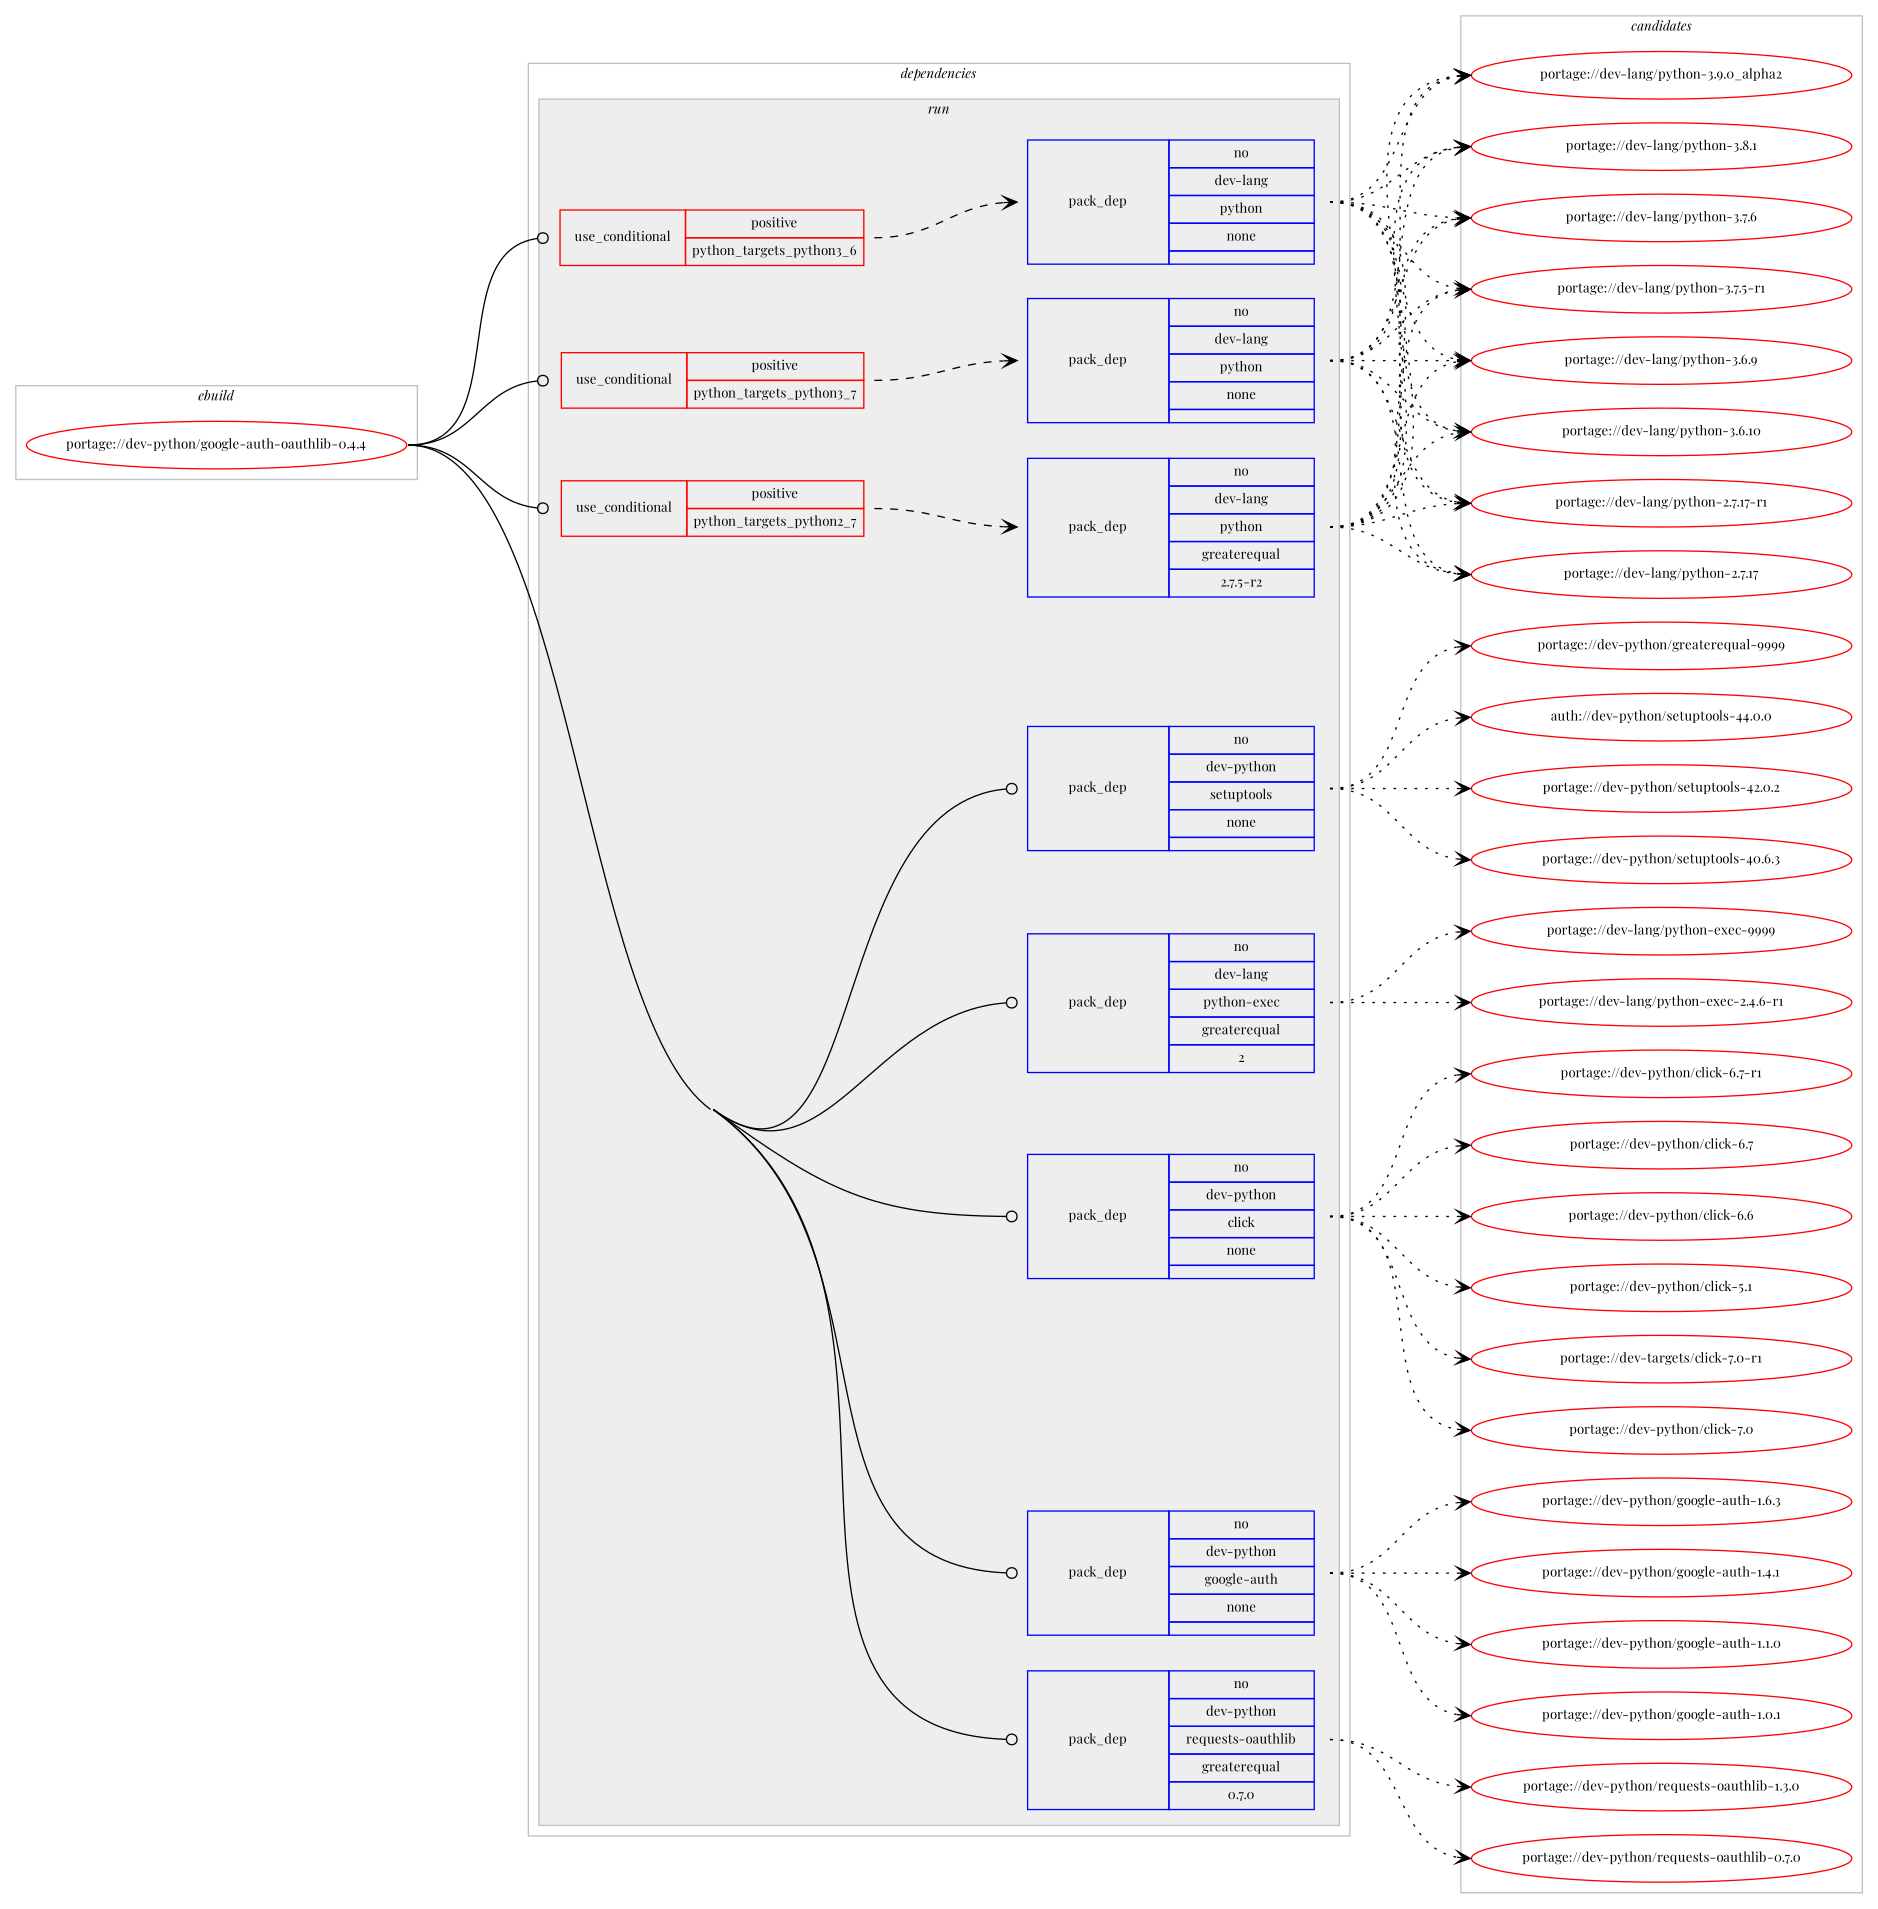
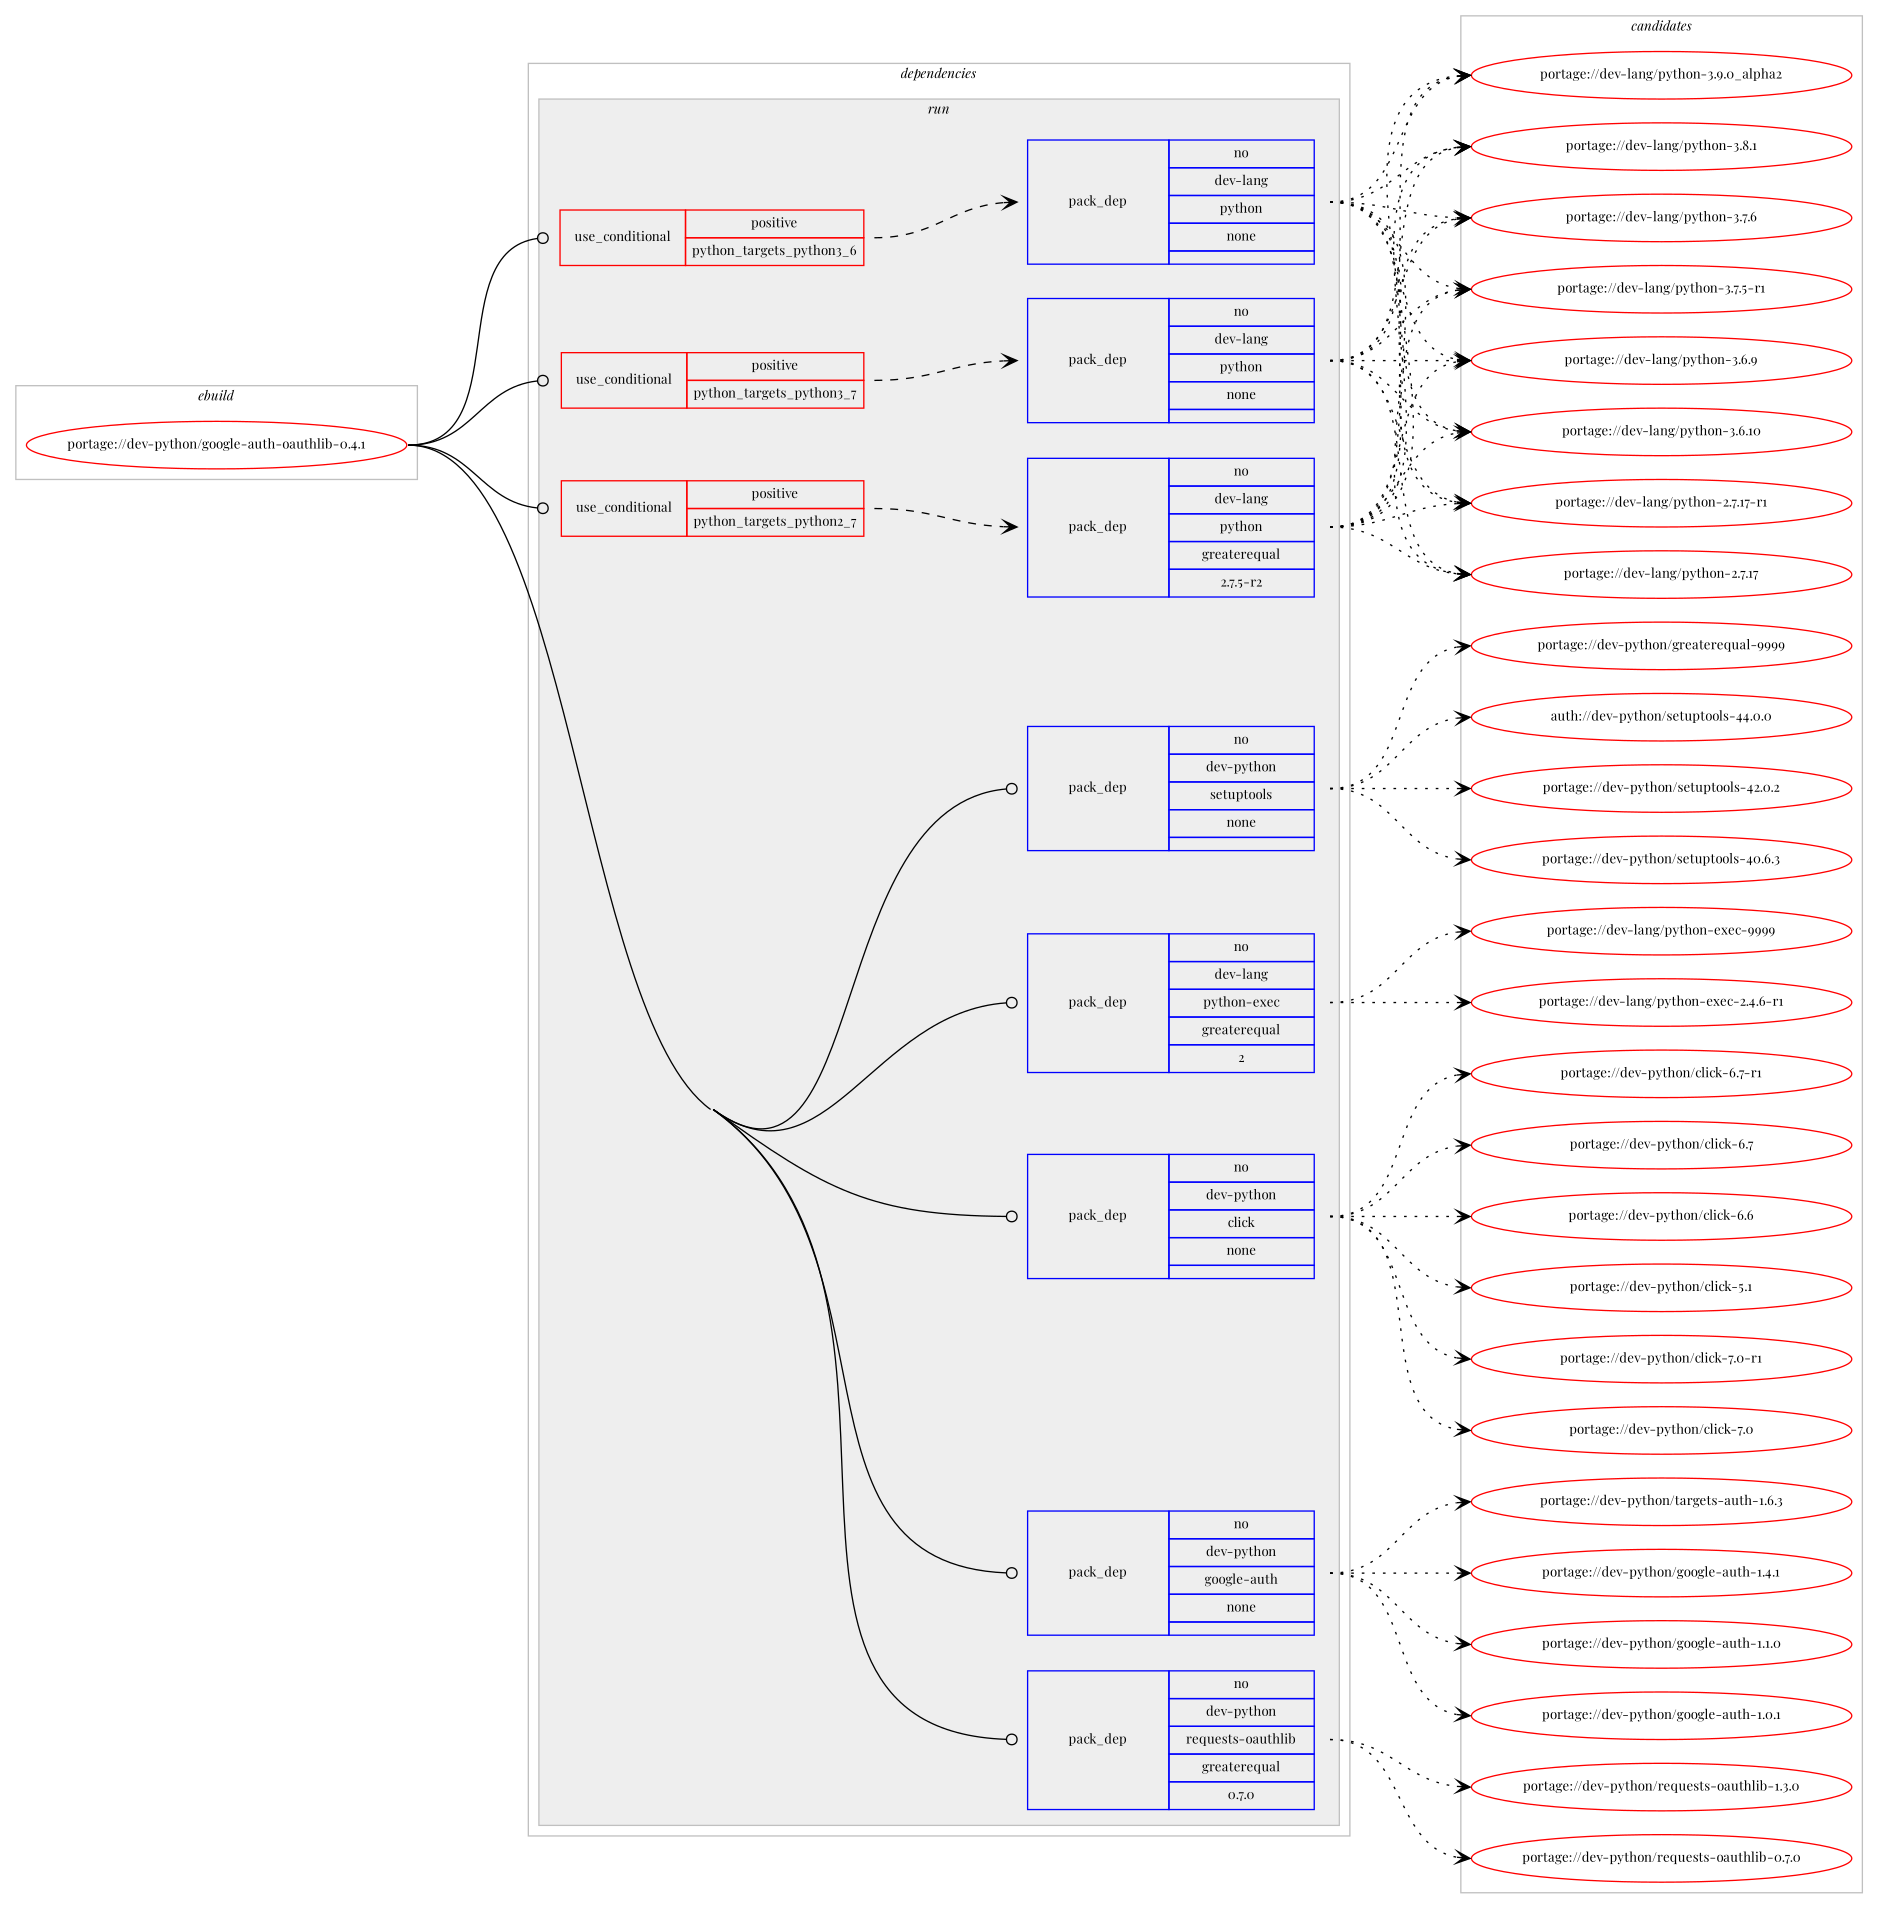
(217, 445) -> (217, 445)
(1662, 1359) -> (1662, 1359)
(1662, 1502) -> (1662, 1502)
